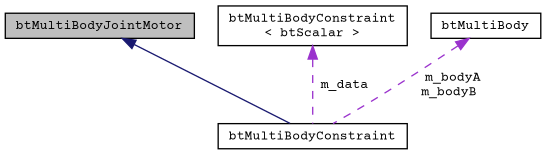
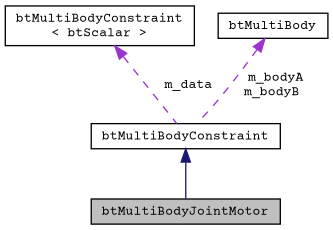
(212, 84) -> (186, 181)
